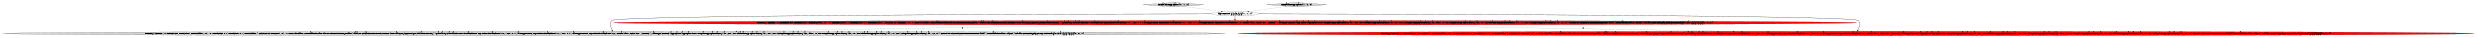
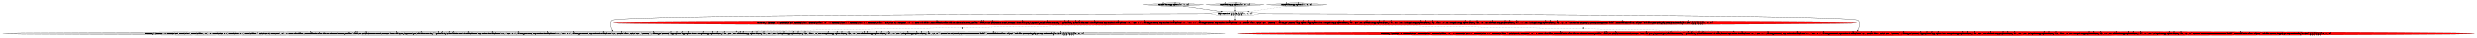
none -> (1235, 5)
(1202, 9) -> (1202, 9)
